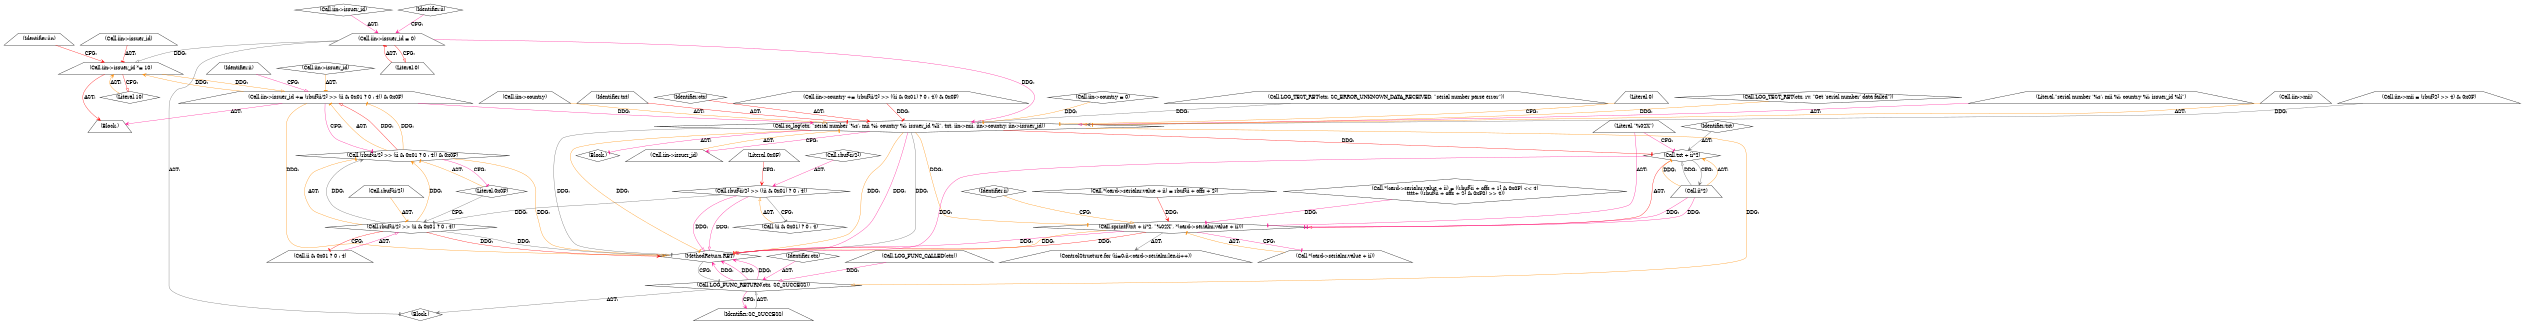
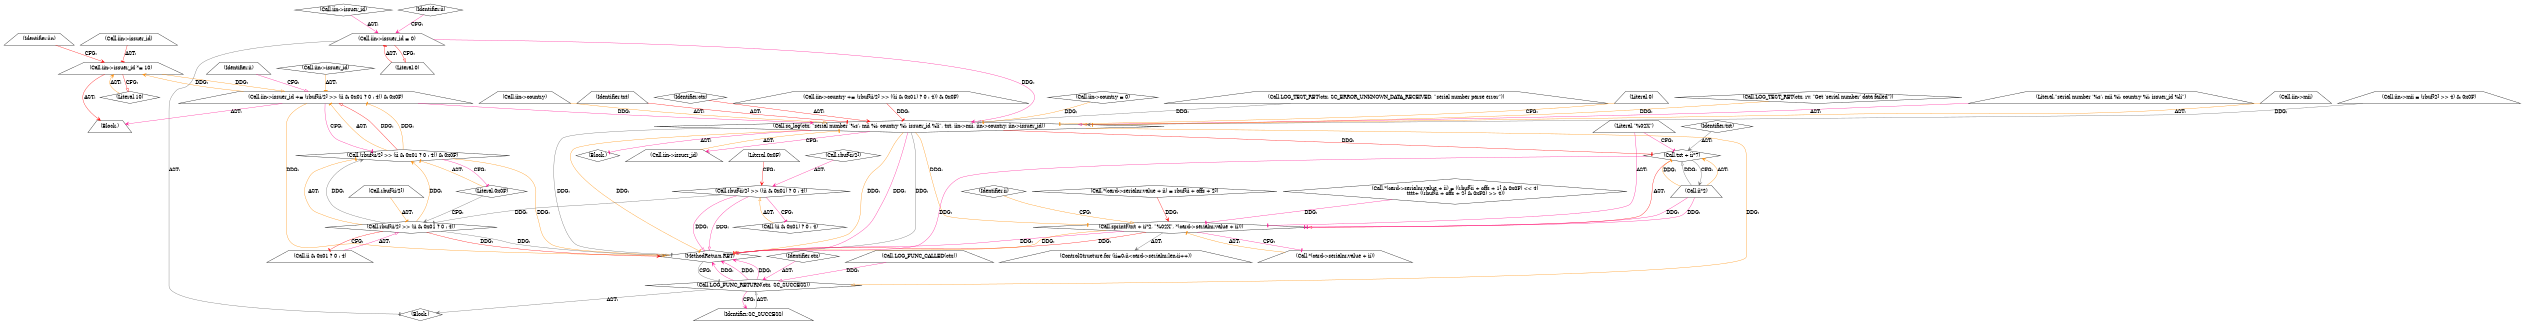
(237, 45) -> none
(1682, 156) -> (1682, 156)
(776, 208) -> (776, 208)
